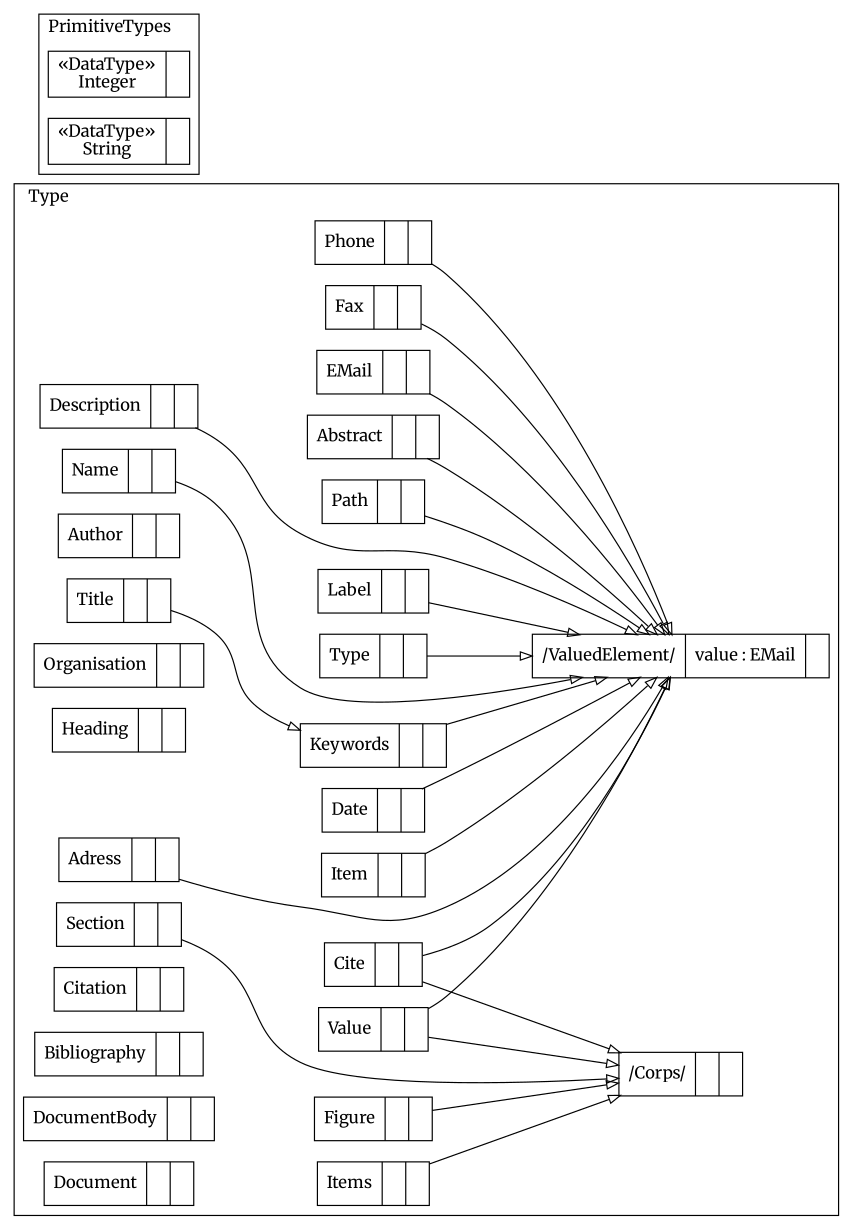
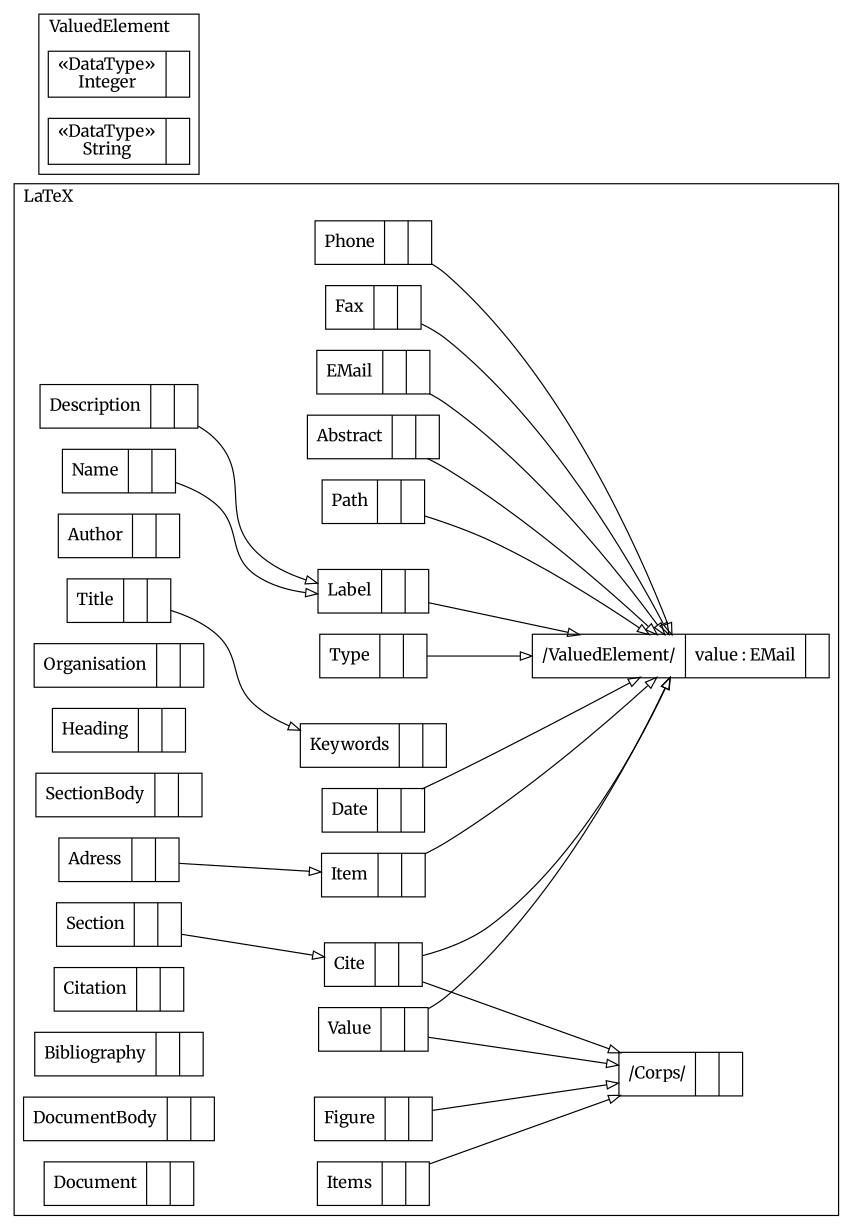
(110, 28) -> (110, 28)
(49, 197) -> (49, 197)
(393, 551) -> (237, 513)
(309, 691) -> (236, 544)
(521, 703) -> none
none -> (119, 795)
(463, 898) -> (244, 867)
(365, 1077) -> (247, 945)
